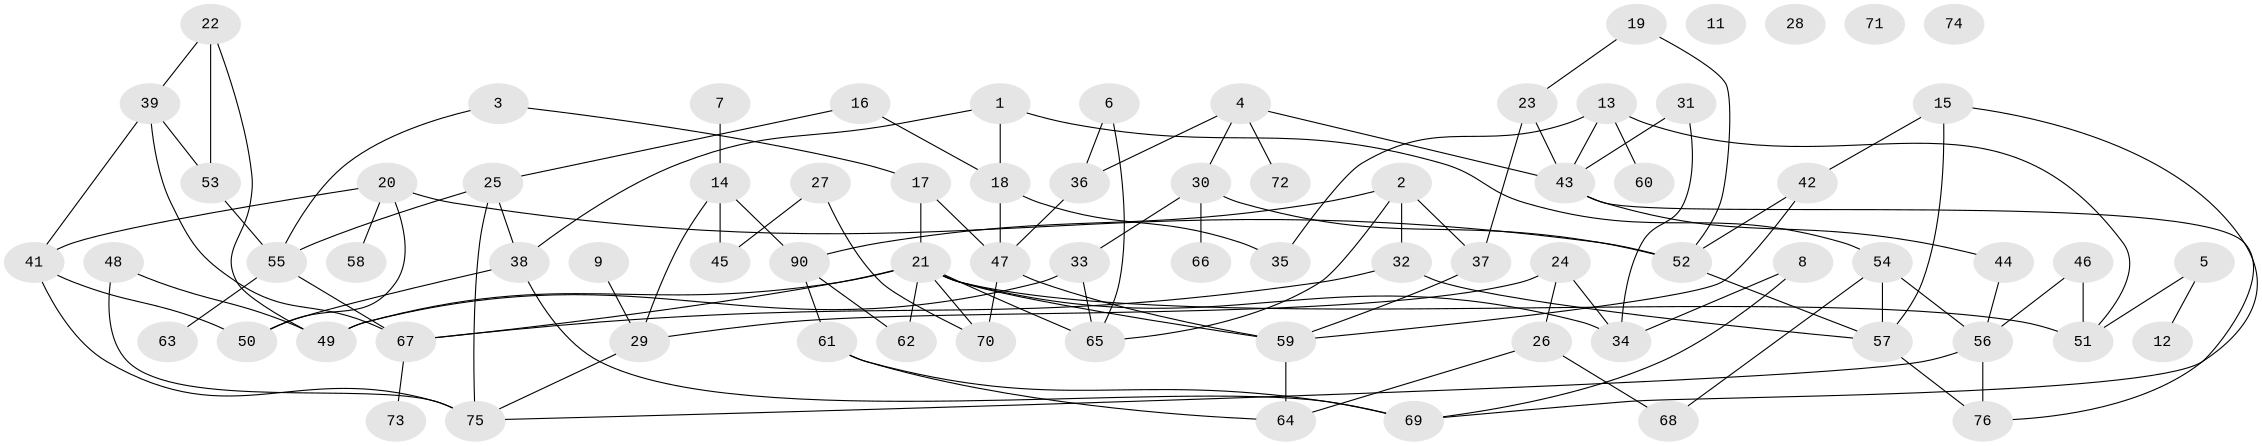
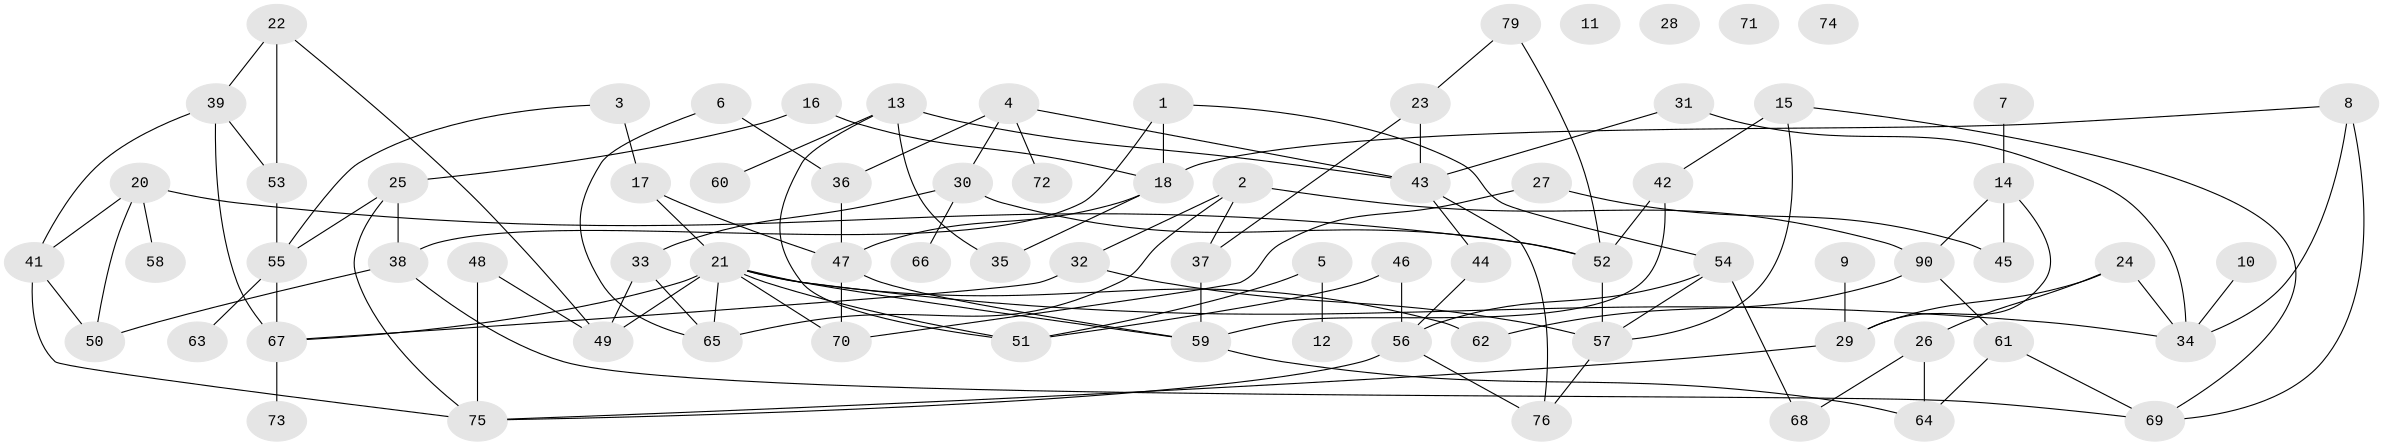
(1637, 24) -> (1511, 24)
none -> (1723, 129)
none -> (2246, 262)
